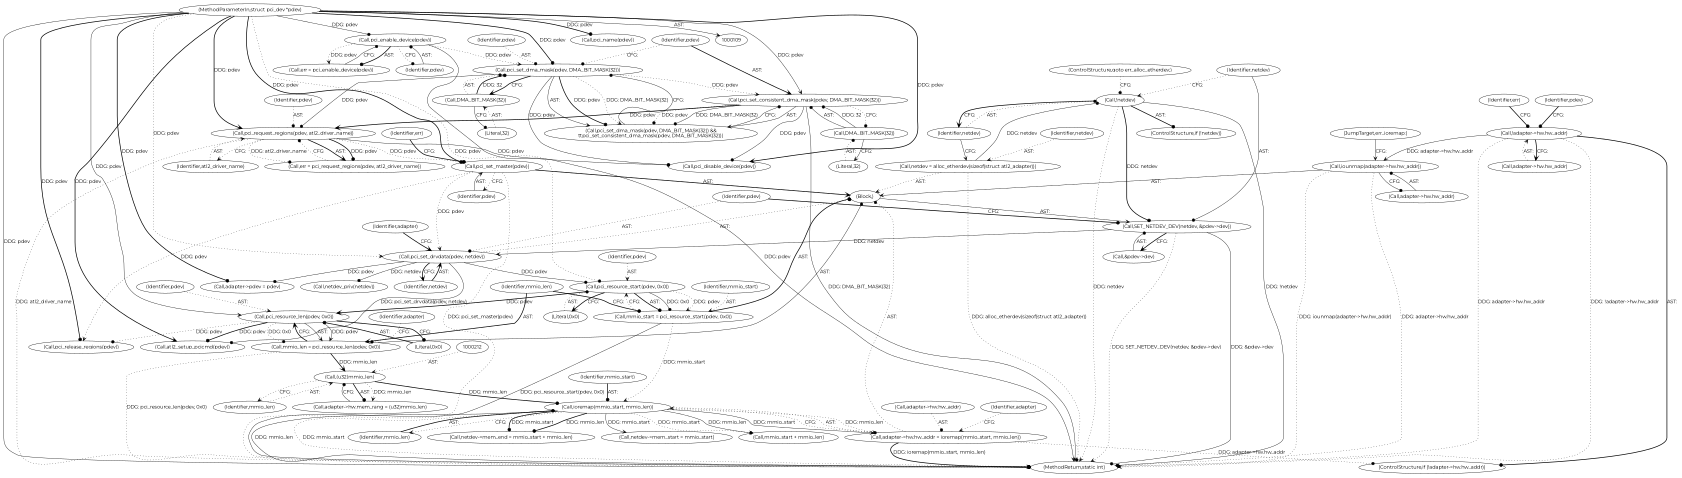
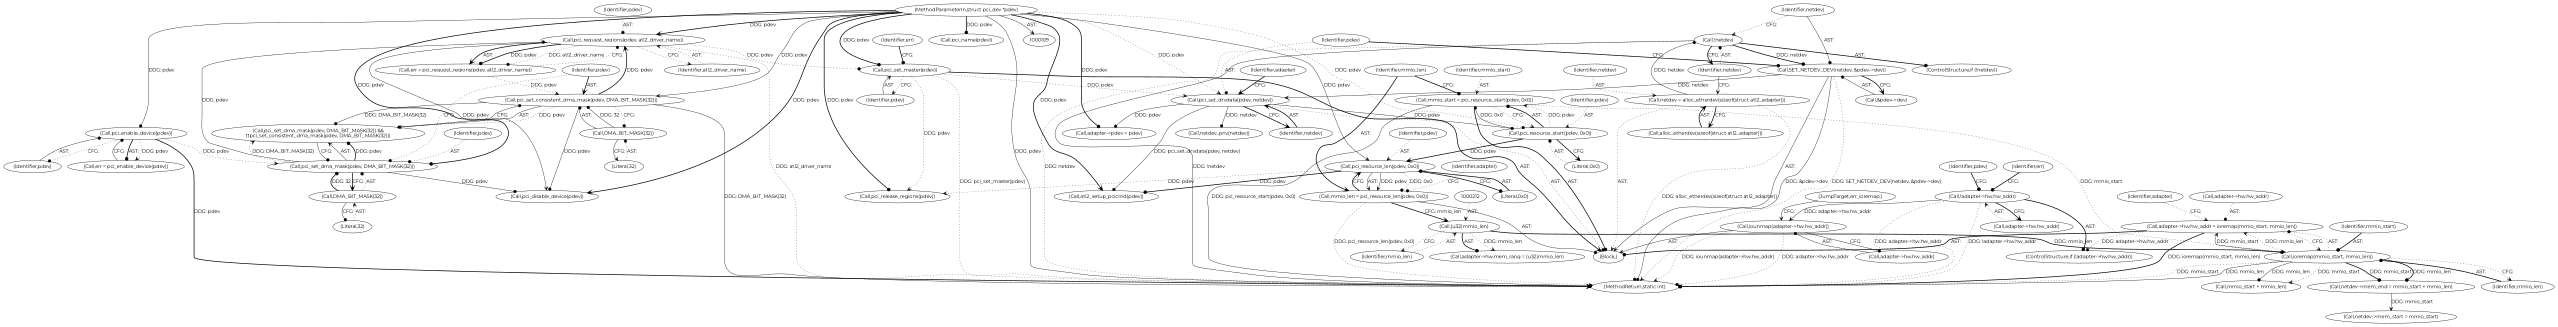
(1120, 70) -> none
(687, 83) -> (522, 85)
none -> (1705, 133)
(501, 155) -> (388, 84)
(1003, 210) -> (1755, 206)
(732, 233) -> (784, 278)
(882, 324) -> (1835, 250)
(186, 331) -> (1140, 182)
(358, 362) -> (1443, 212)
(343, 395) -> none
(610, 426) -> (2391, 300)
